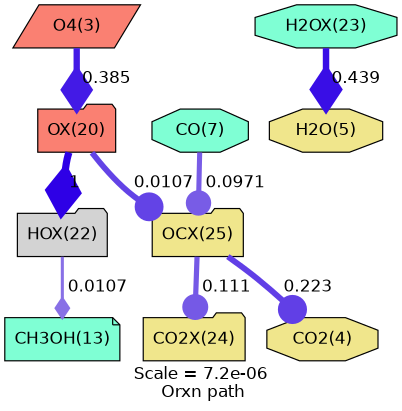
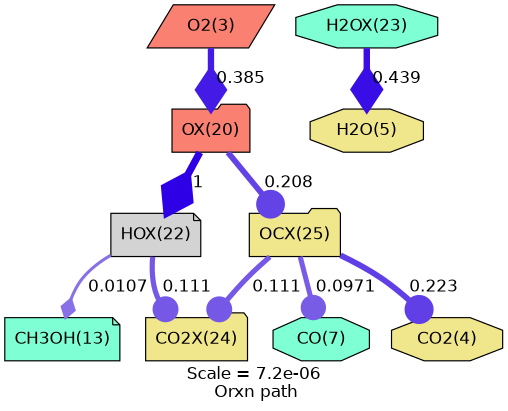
(77, 26) -> (211, 26)
(199, 172) -> (305, 277)
(161, 183) -> (286, 183)
(62, 235) -> (156, 235)
none -> (153, 279)
